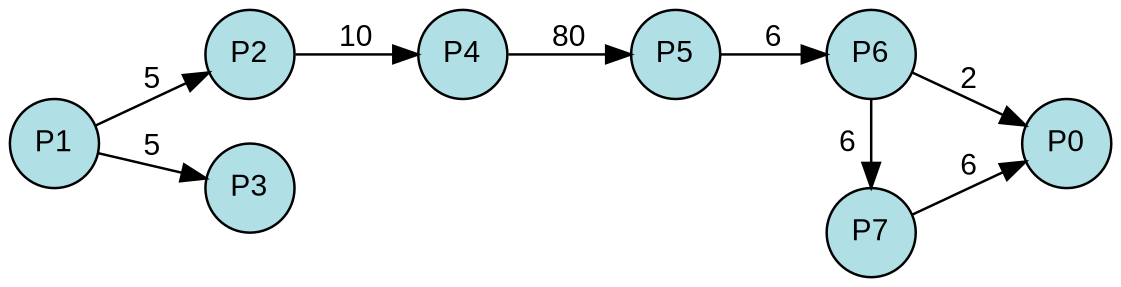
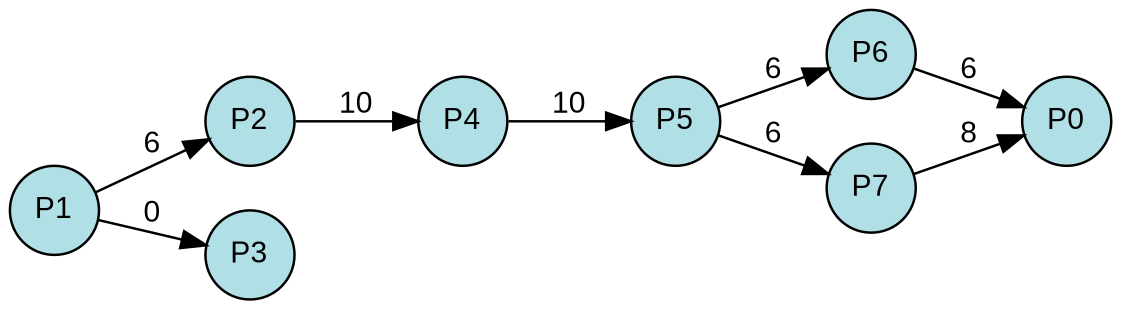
(569, 38) -> (569, 105)
(152, 80) -> (152, 145)
(969, 80) -> (969, 71)
(871, 131) -> (762, 151)
(152, 147) -> (152, 214)
(969, 167) -> (969, 135)
